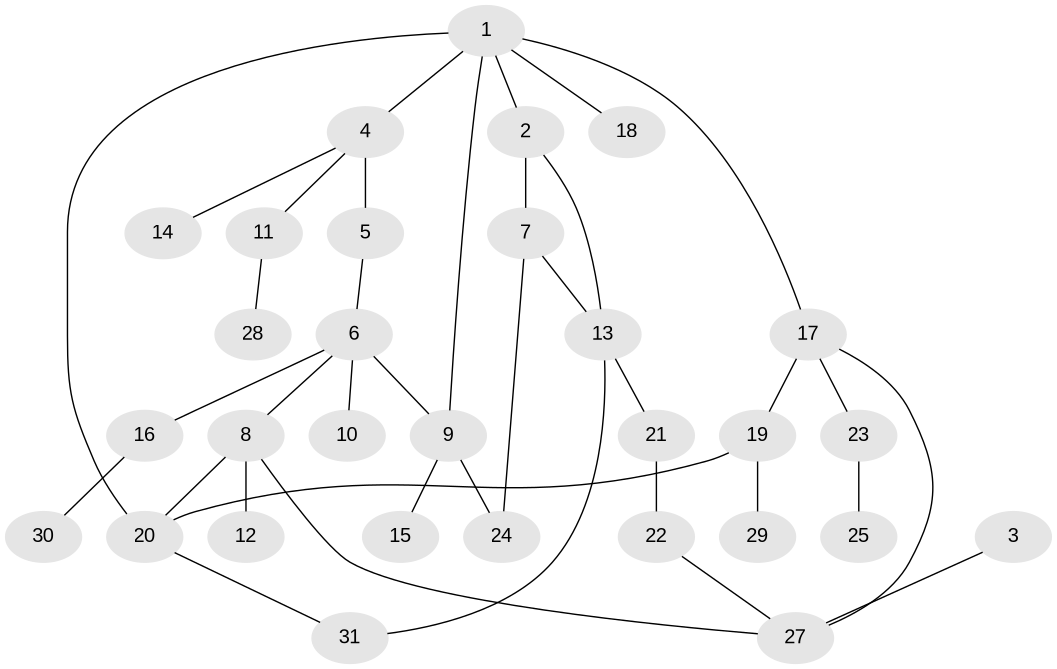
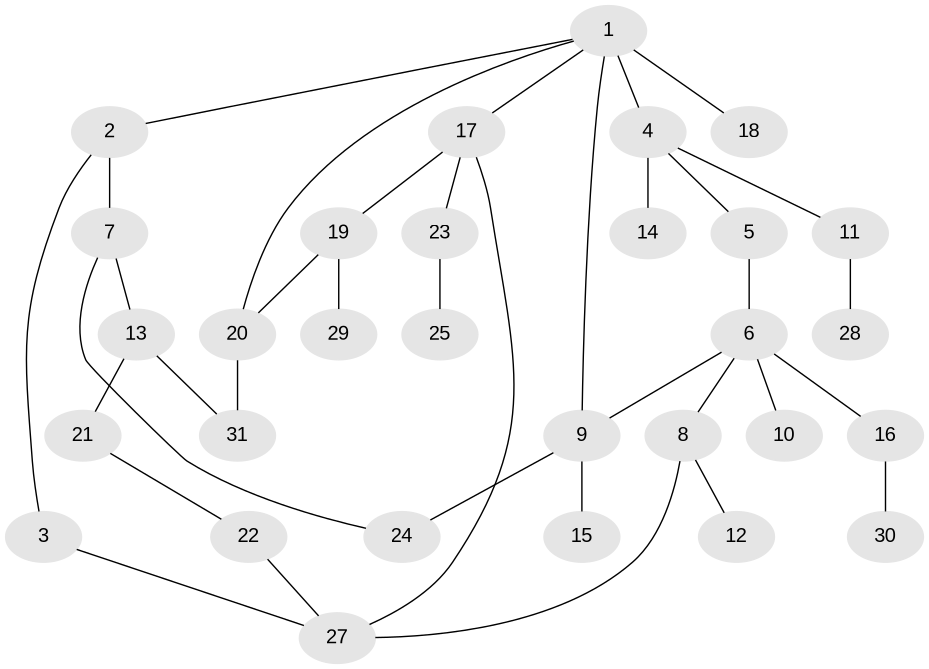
(584, 228) -> (28, 327)
(196, 486) -> none
